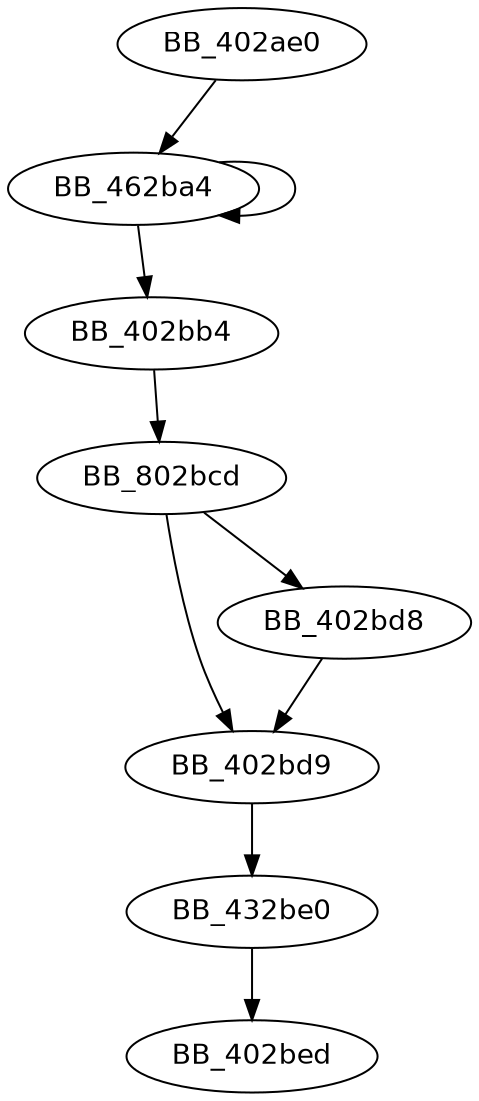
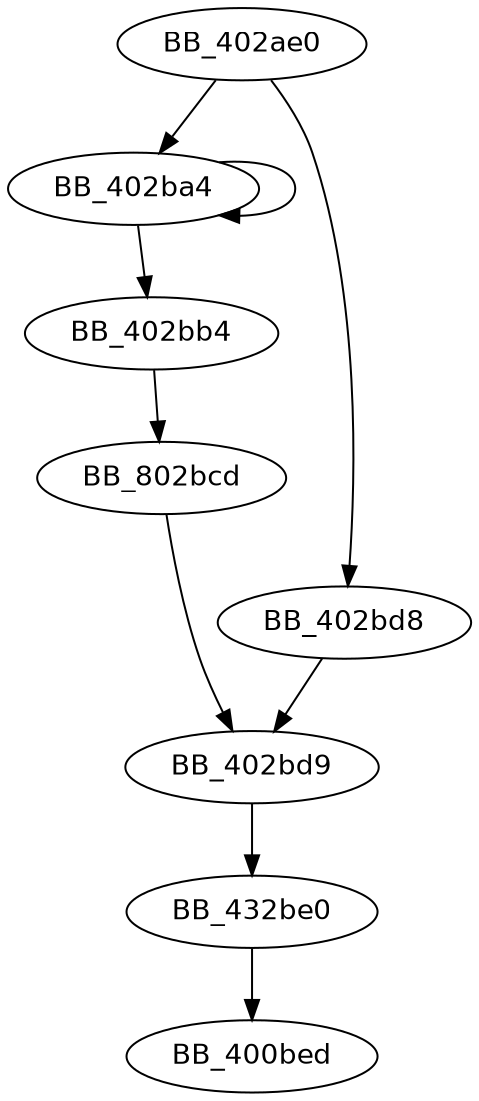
(134, 189) -> (134, 189)
(245, 544) -> (346, 316)
(252, 1056) -> (252, 1056)
